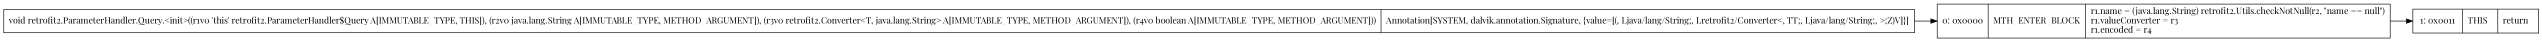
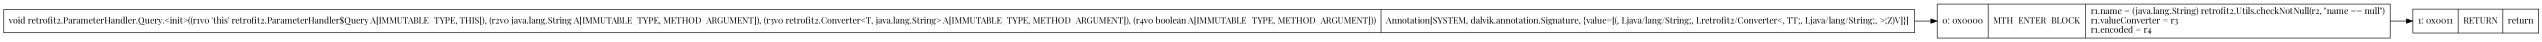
(2478, 21) -> (2480, 21)
